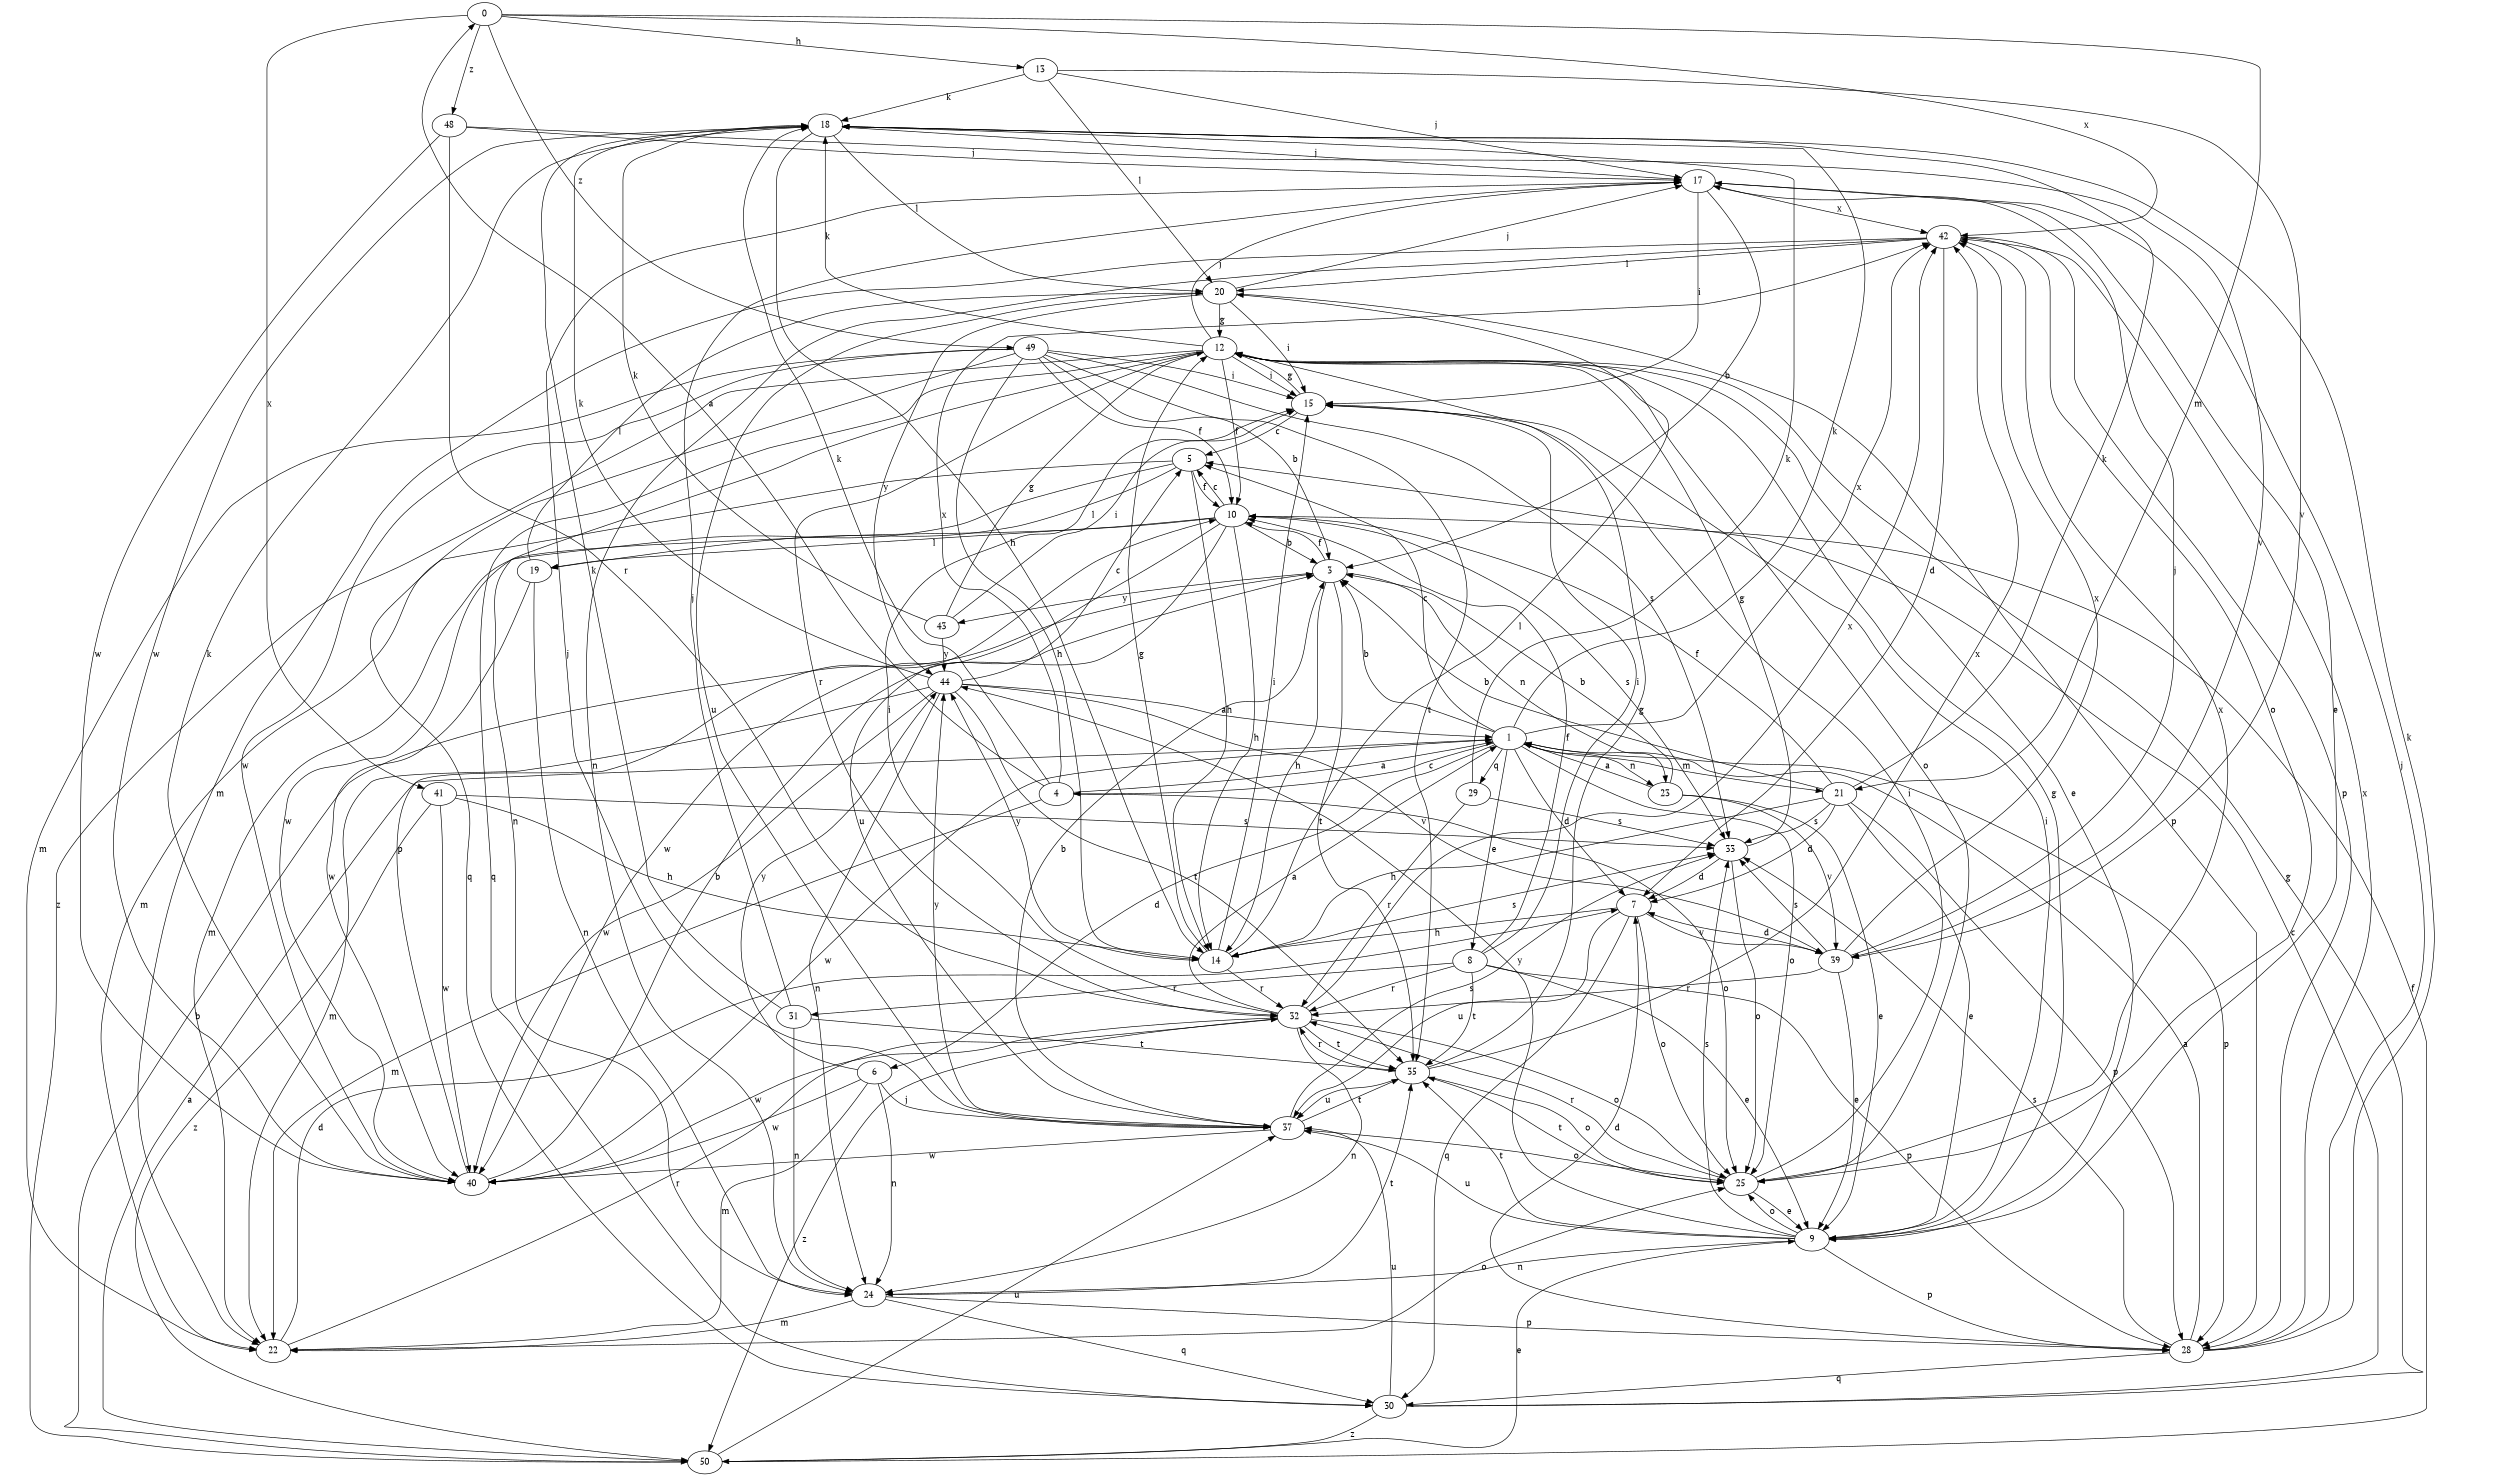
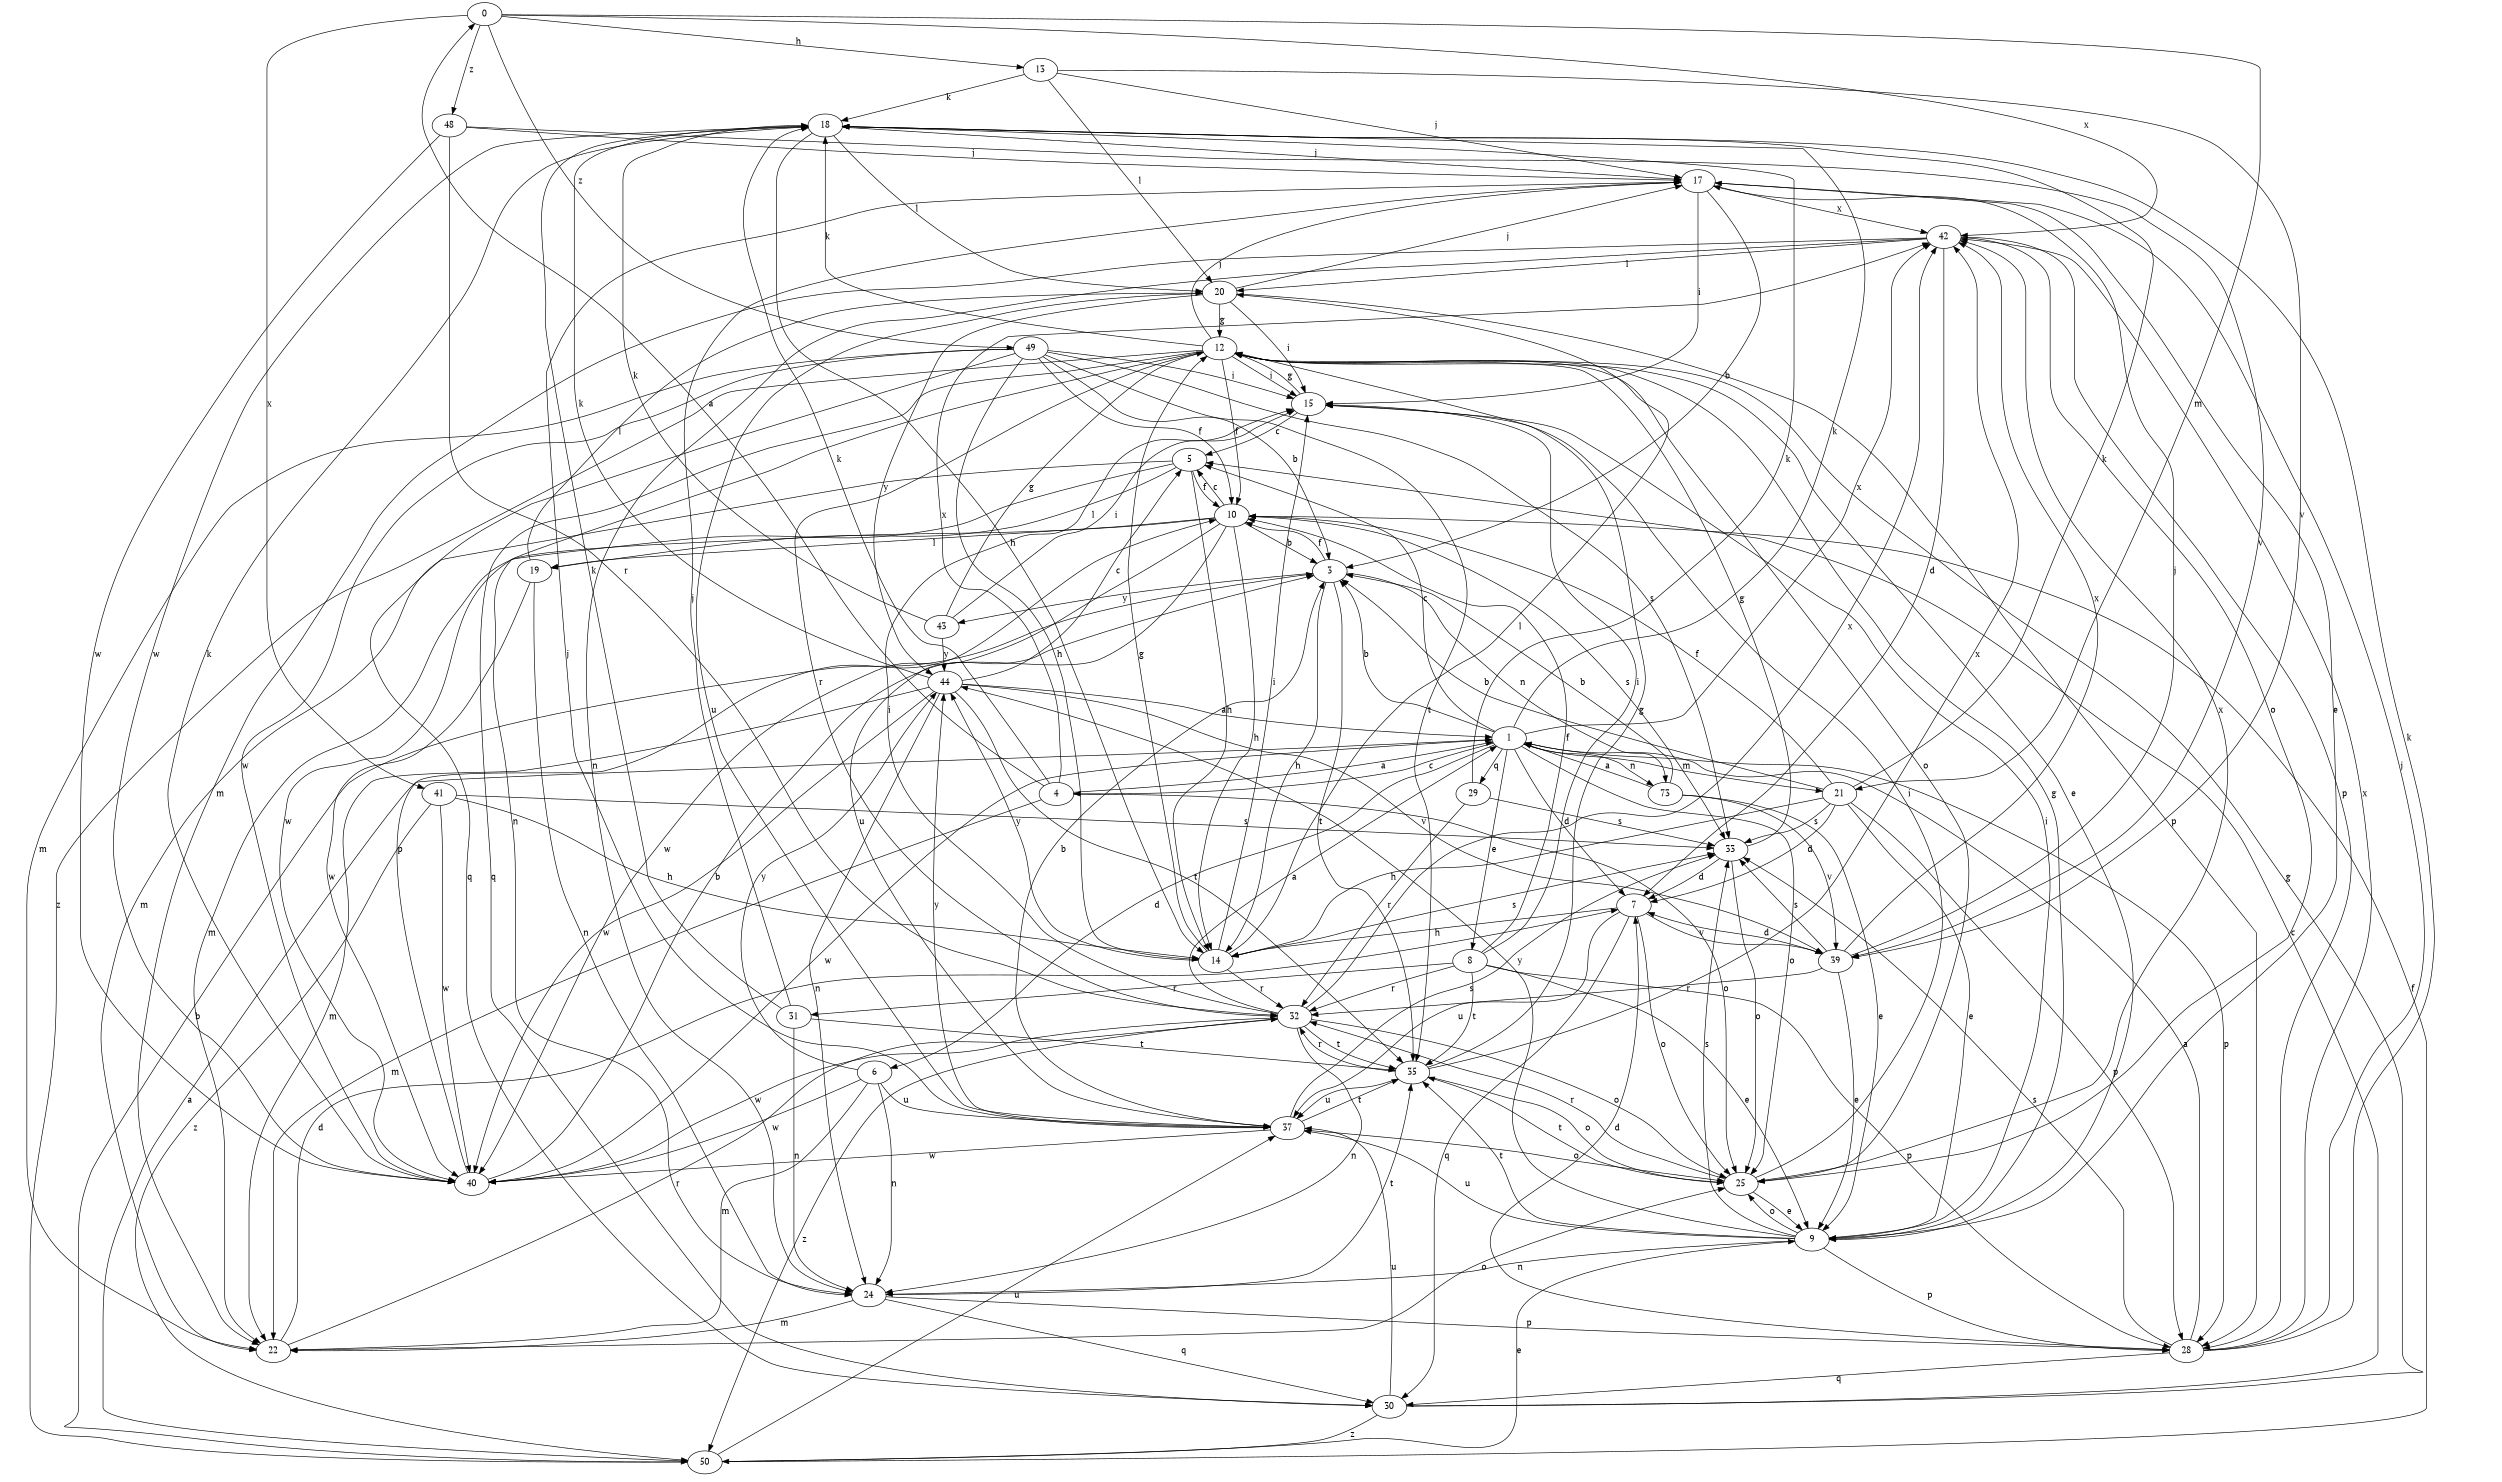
(1665, 794) -> (1665, 794)
(906, 1100) -> (906, 1100)
